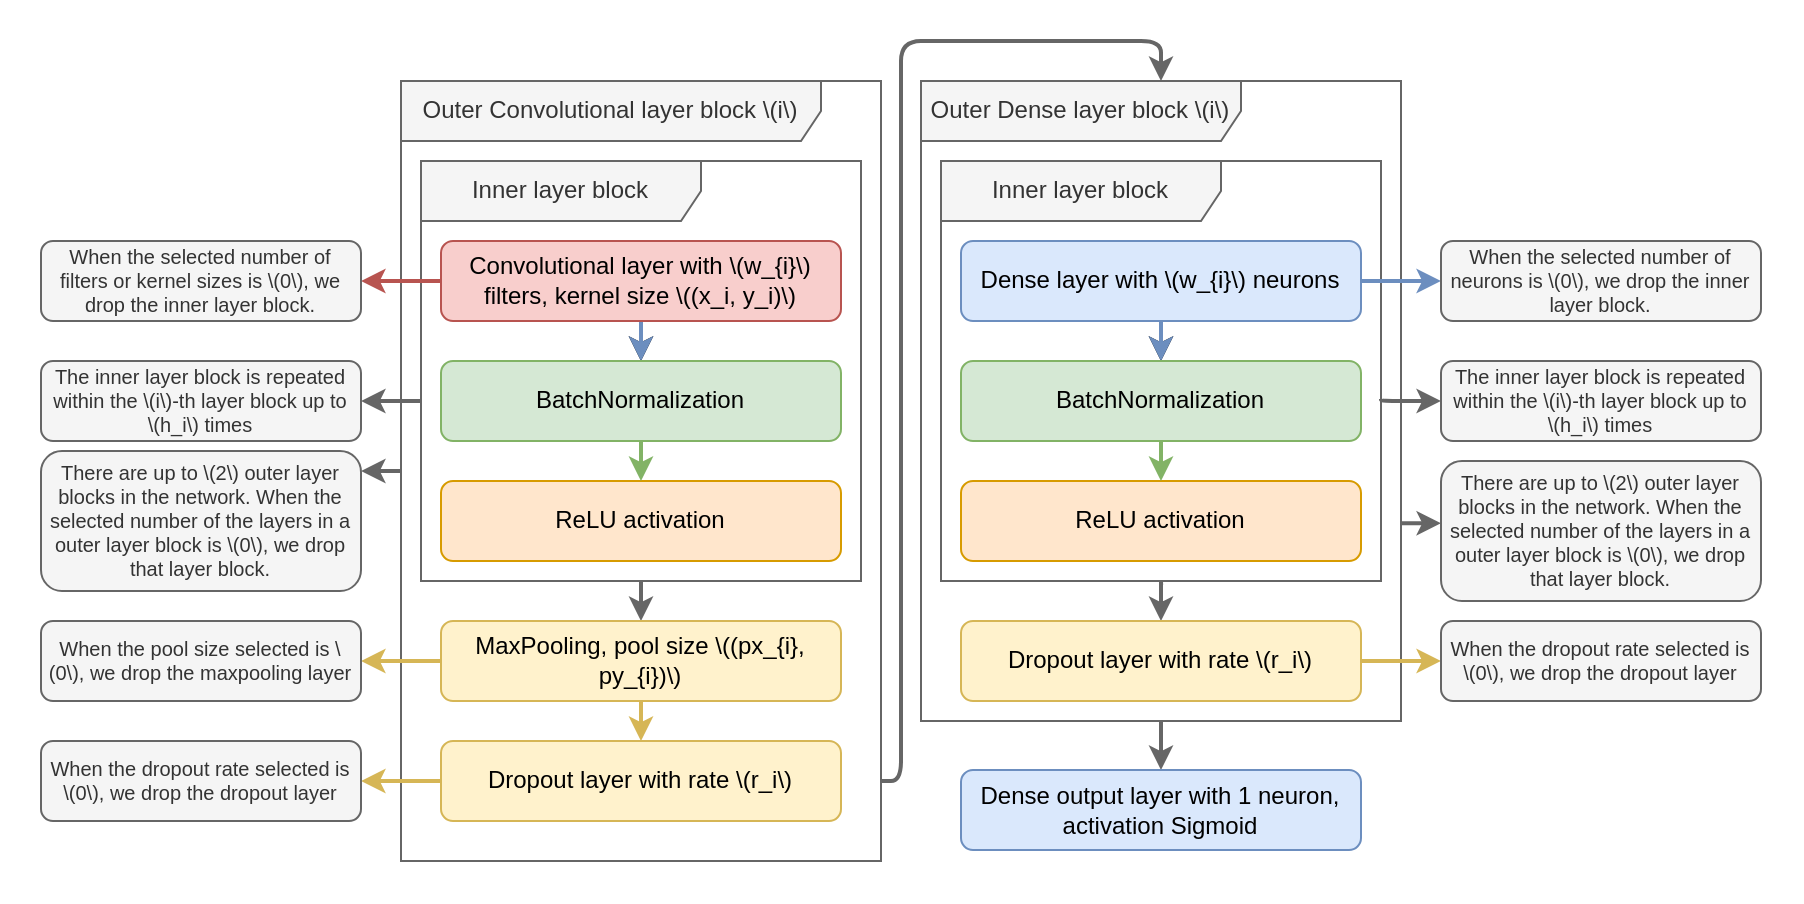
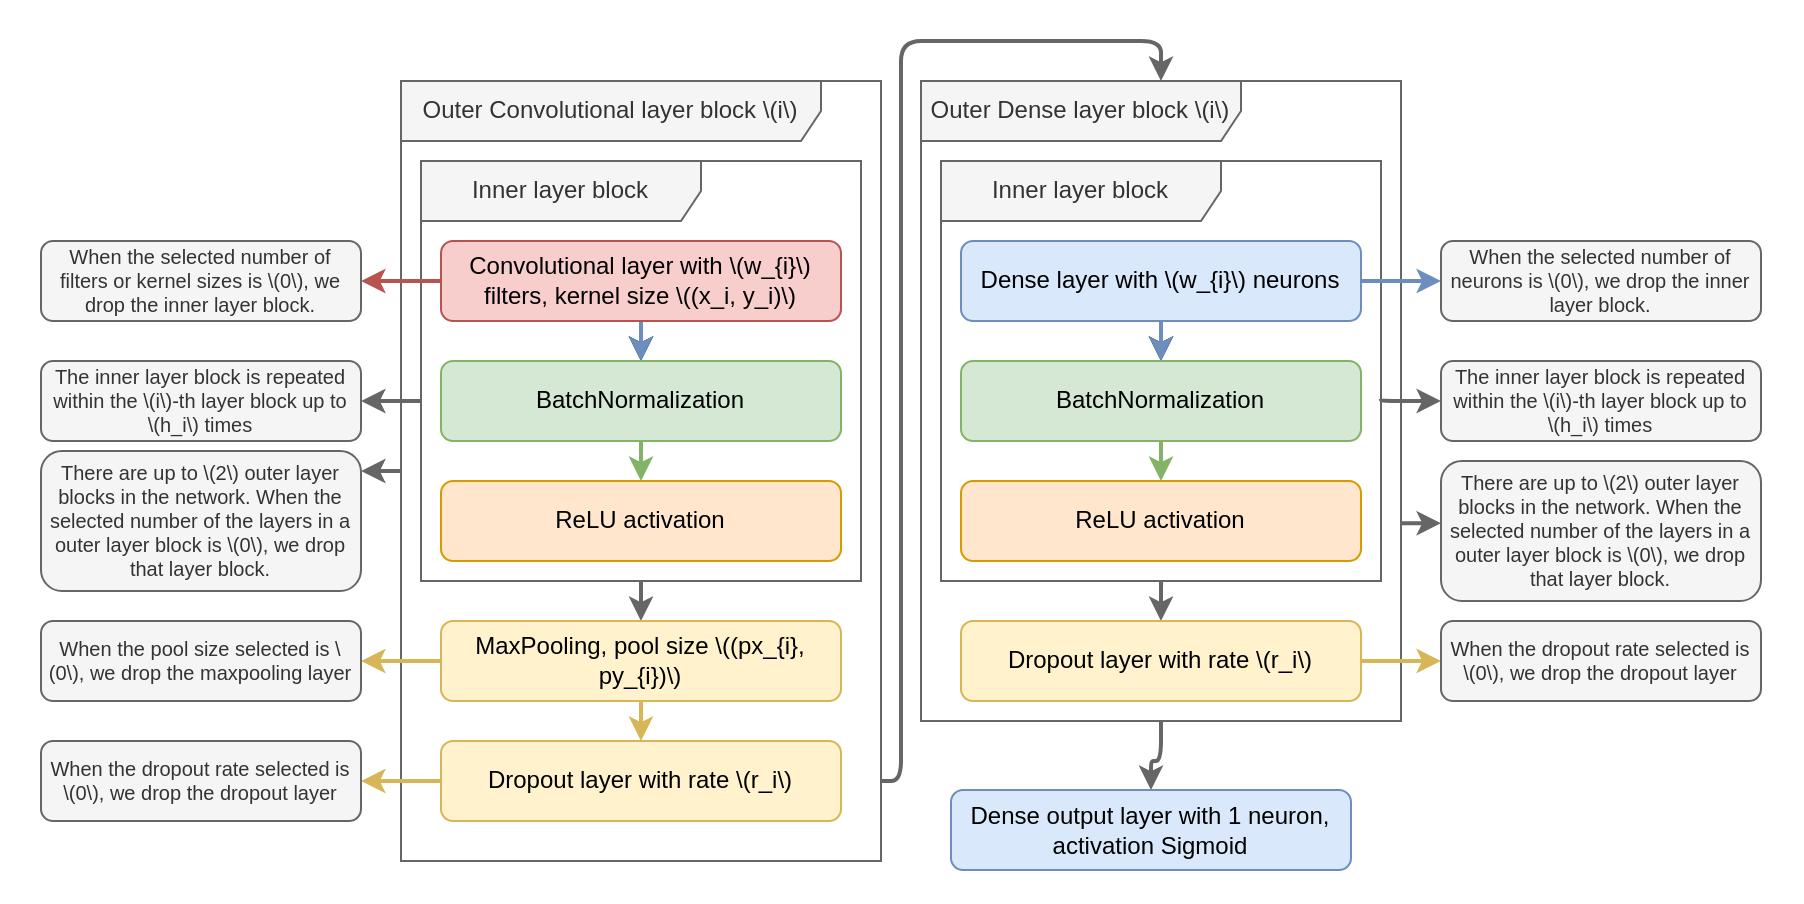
(1161, 810) -> (1151, 830)
